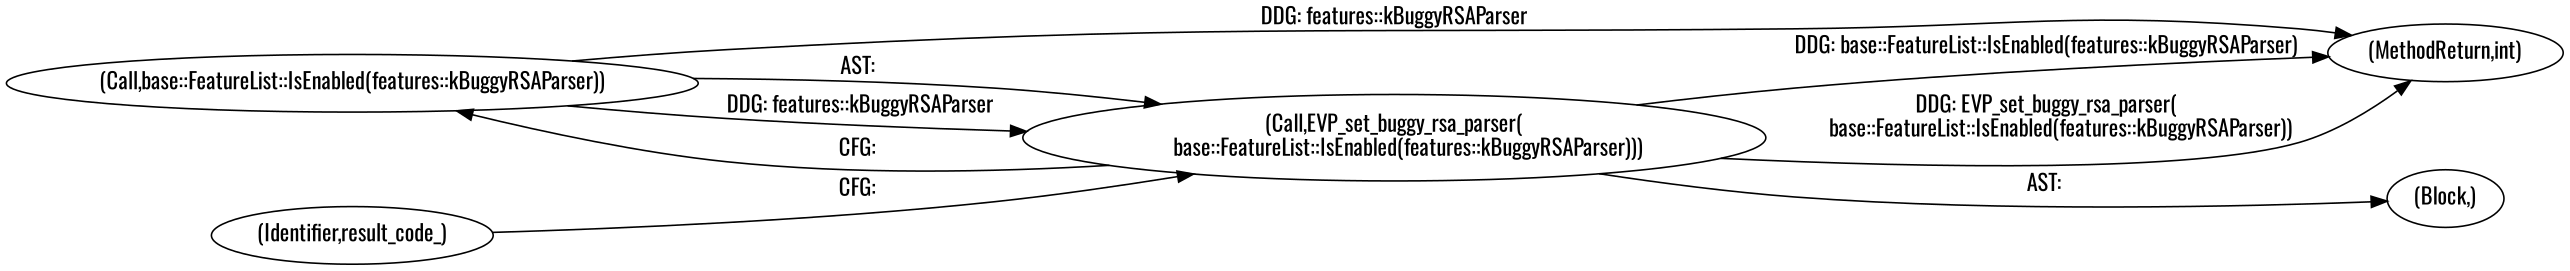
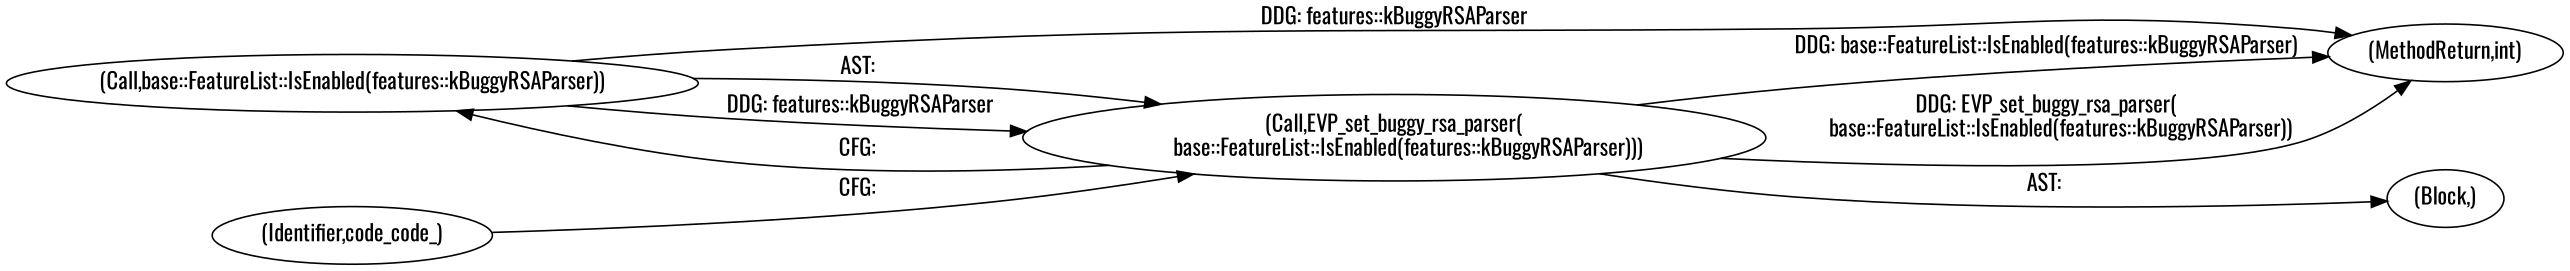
(352, 235) -> (352, 235)
